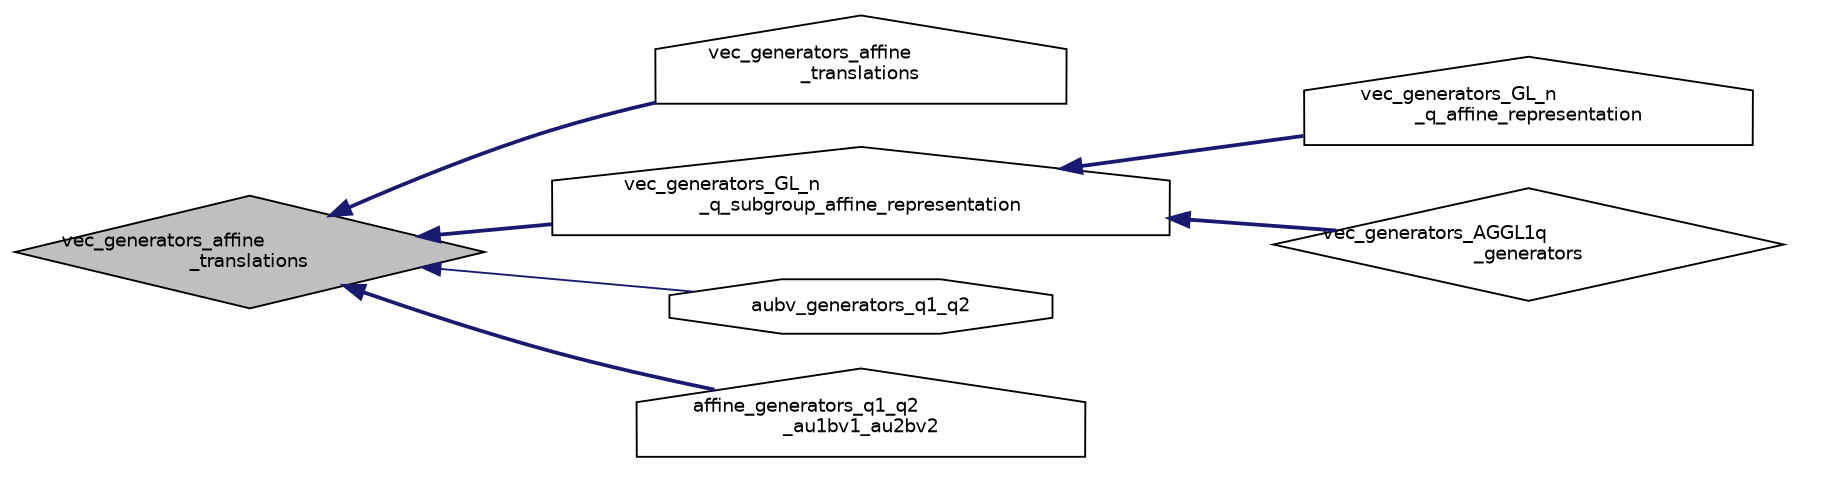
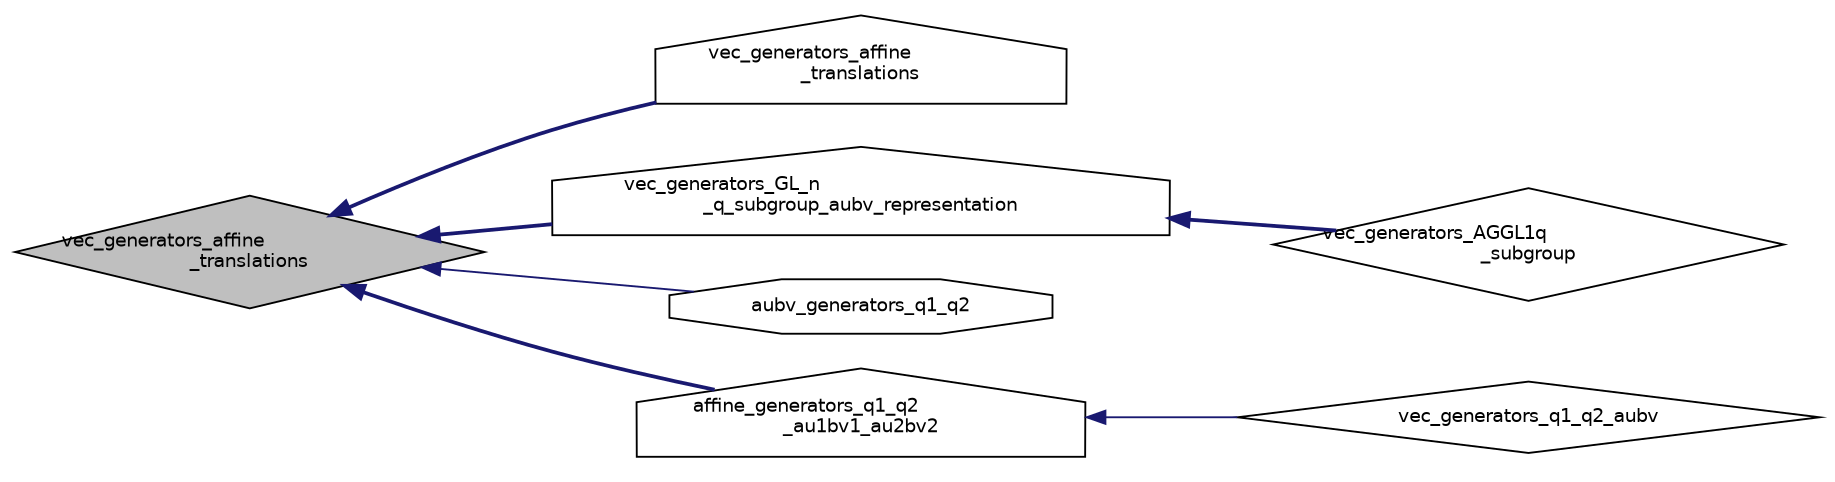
(1529, 106) -> none
(861, 196) -> (861, 196)
(1529, 245) -> (1529, 245)
none -> (1529, 417)
